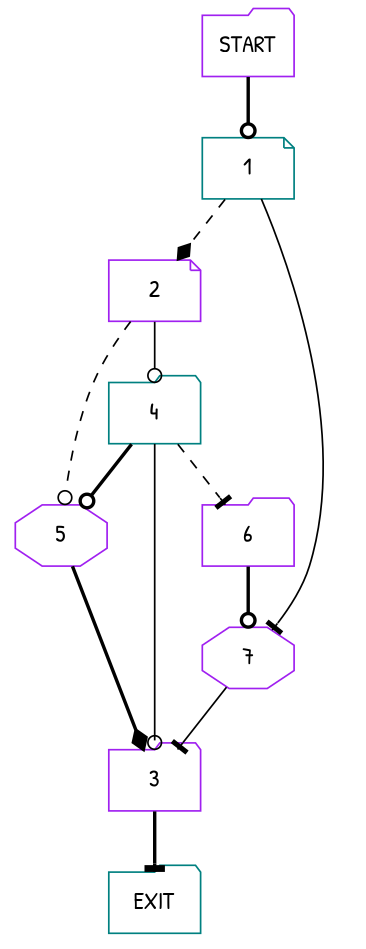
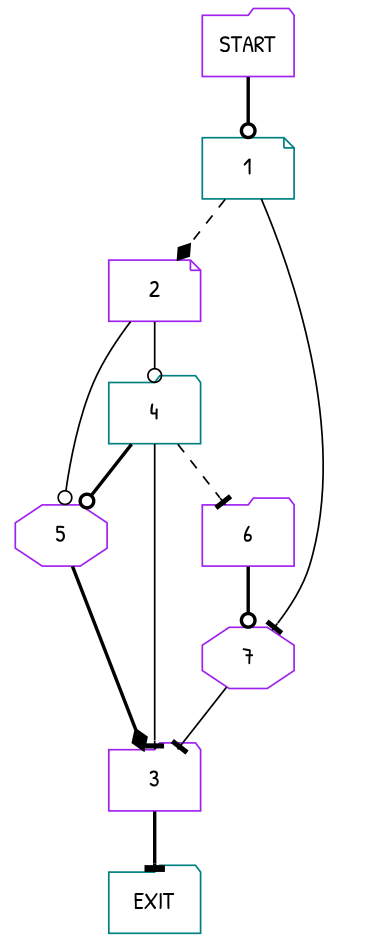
(86, 401) -> (86, 401)
(155, 592) -> (155, 592)
